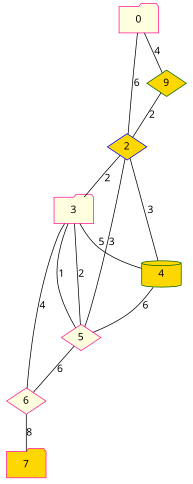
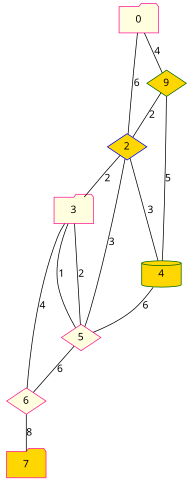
(101, 249) -> (165, 179)
